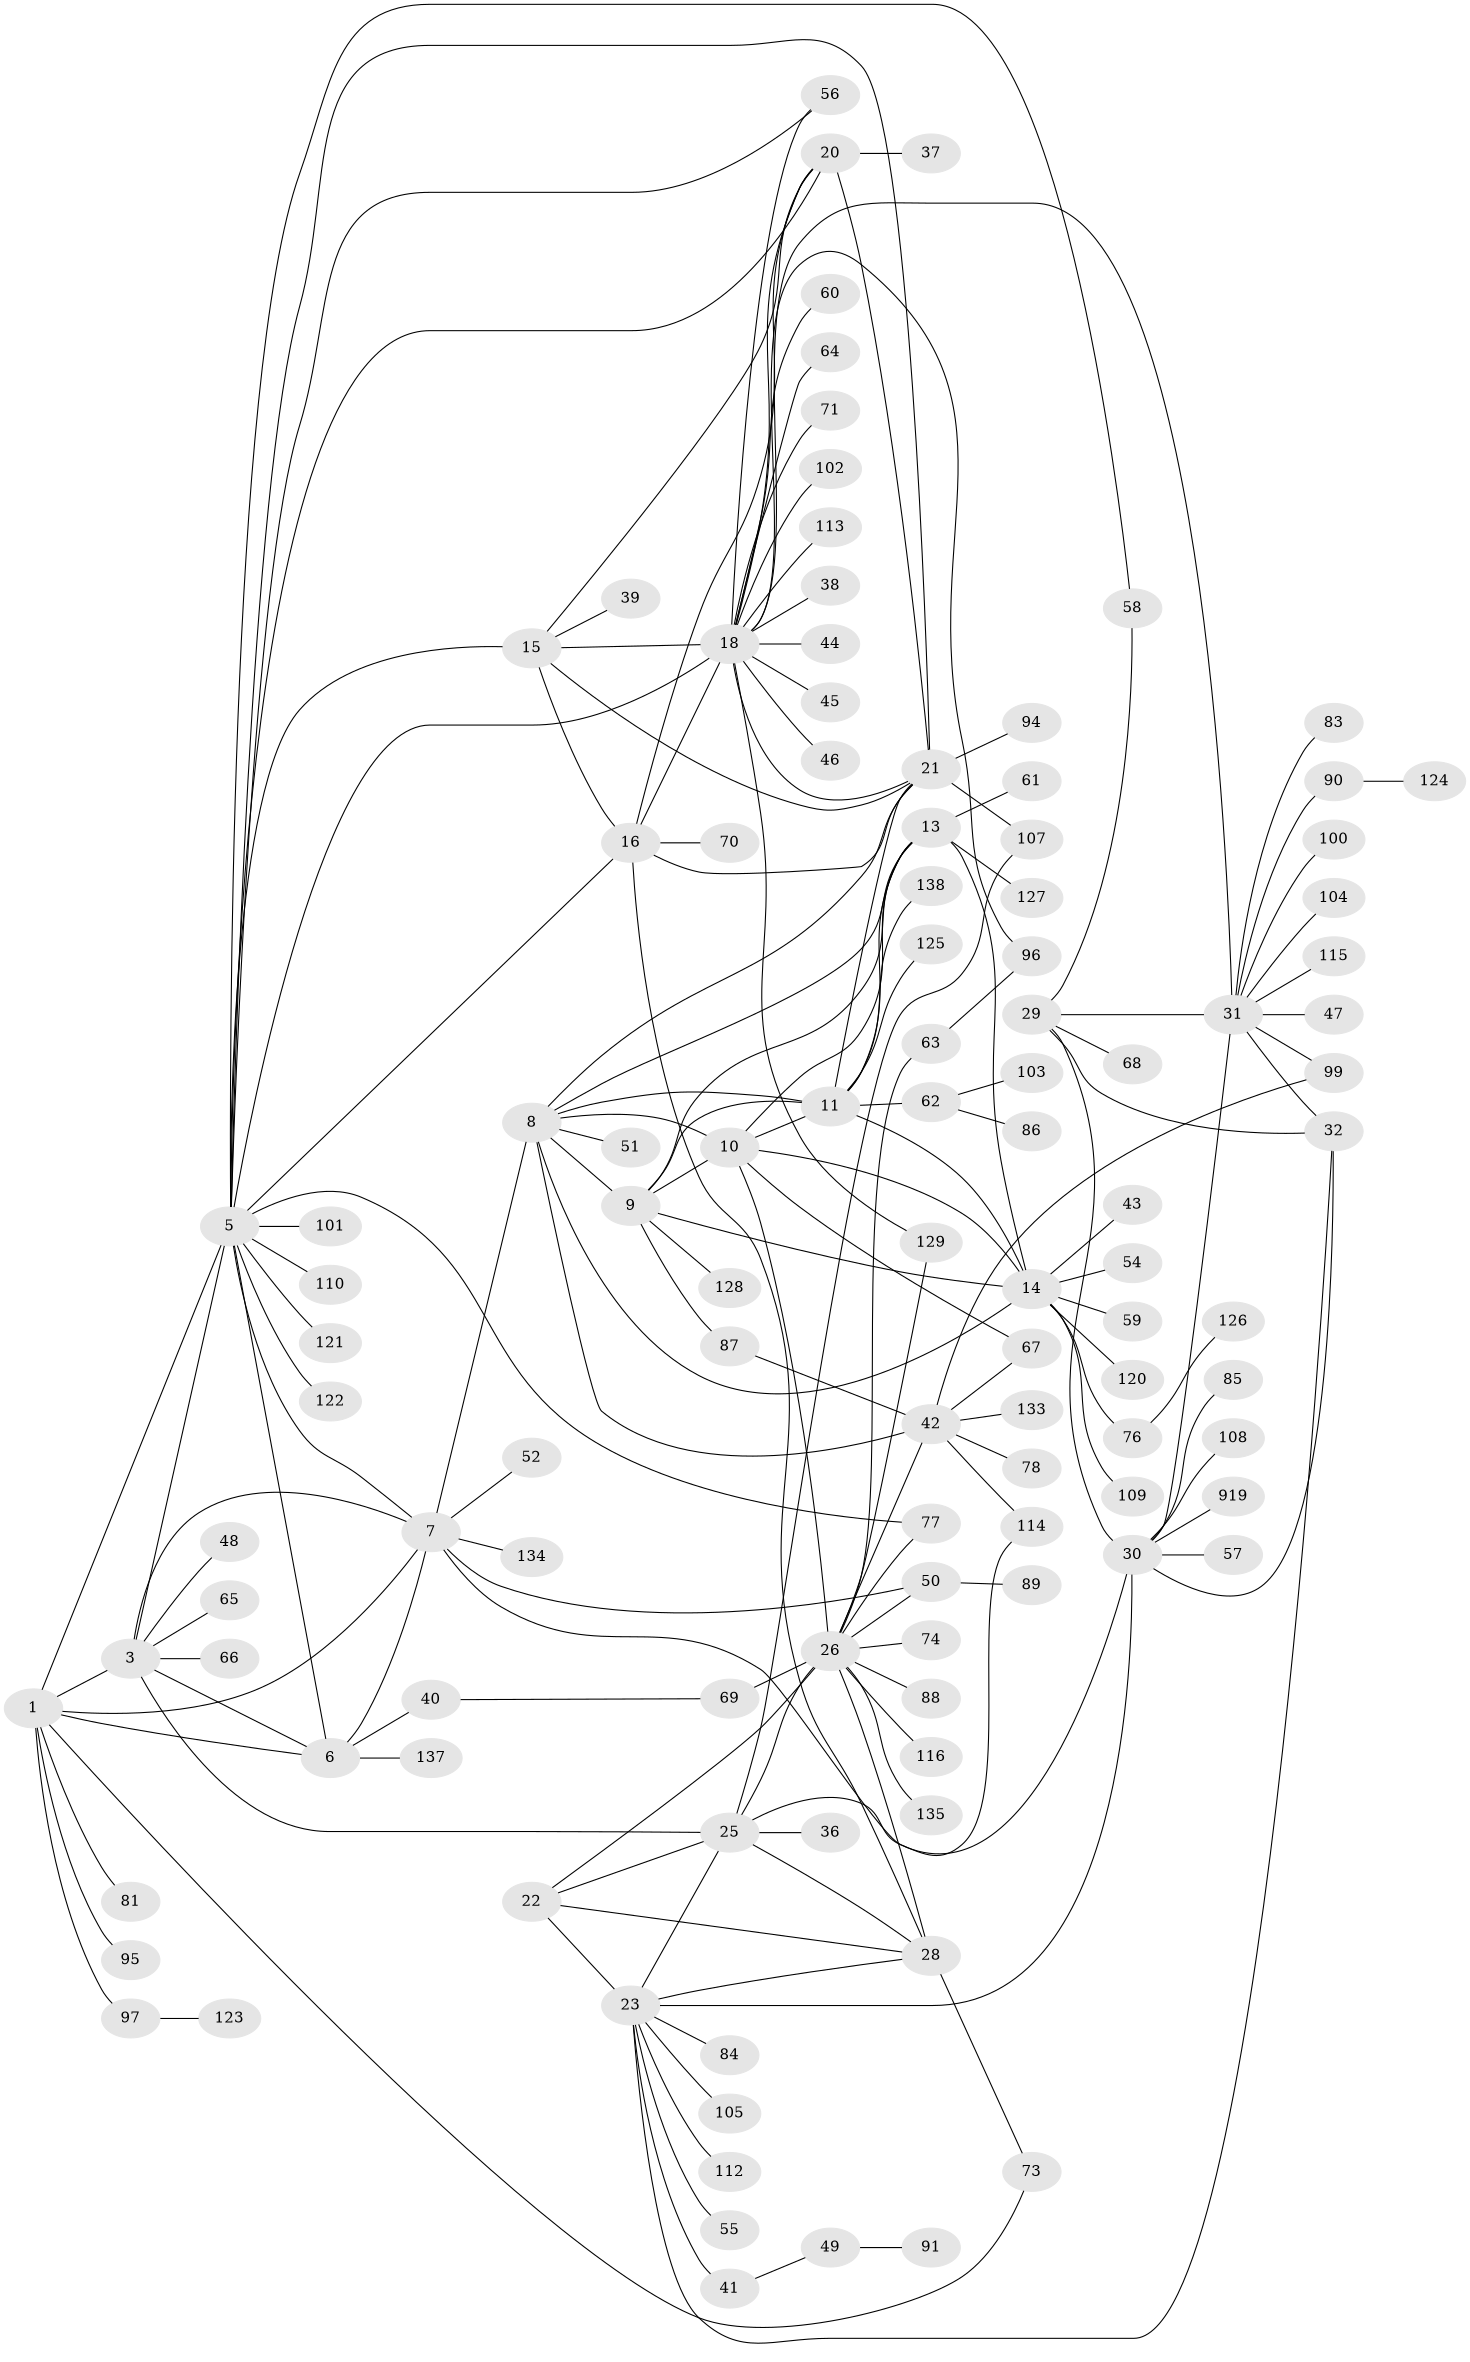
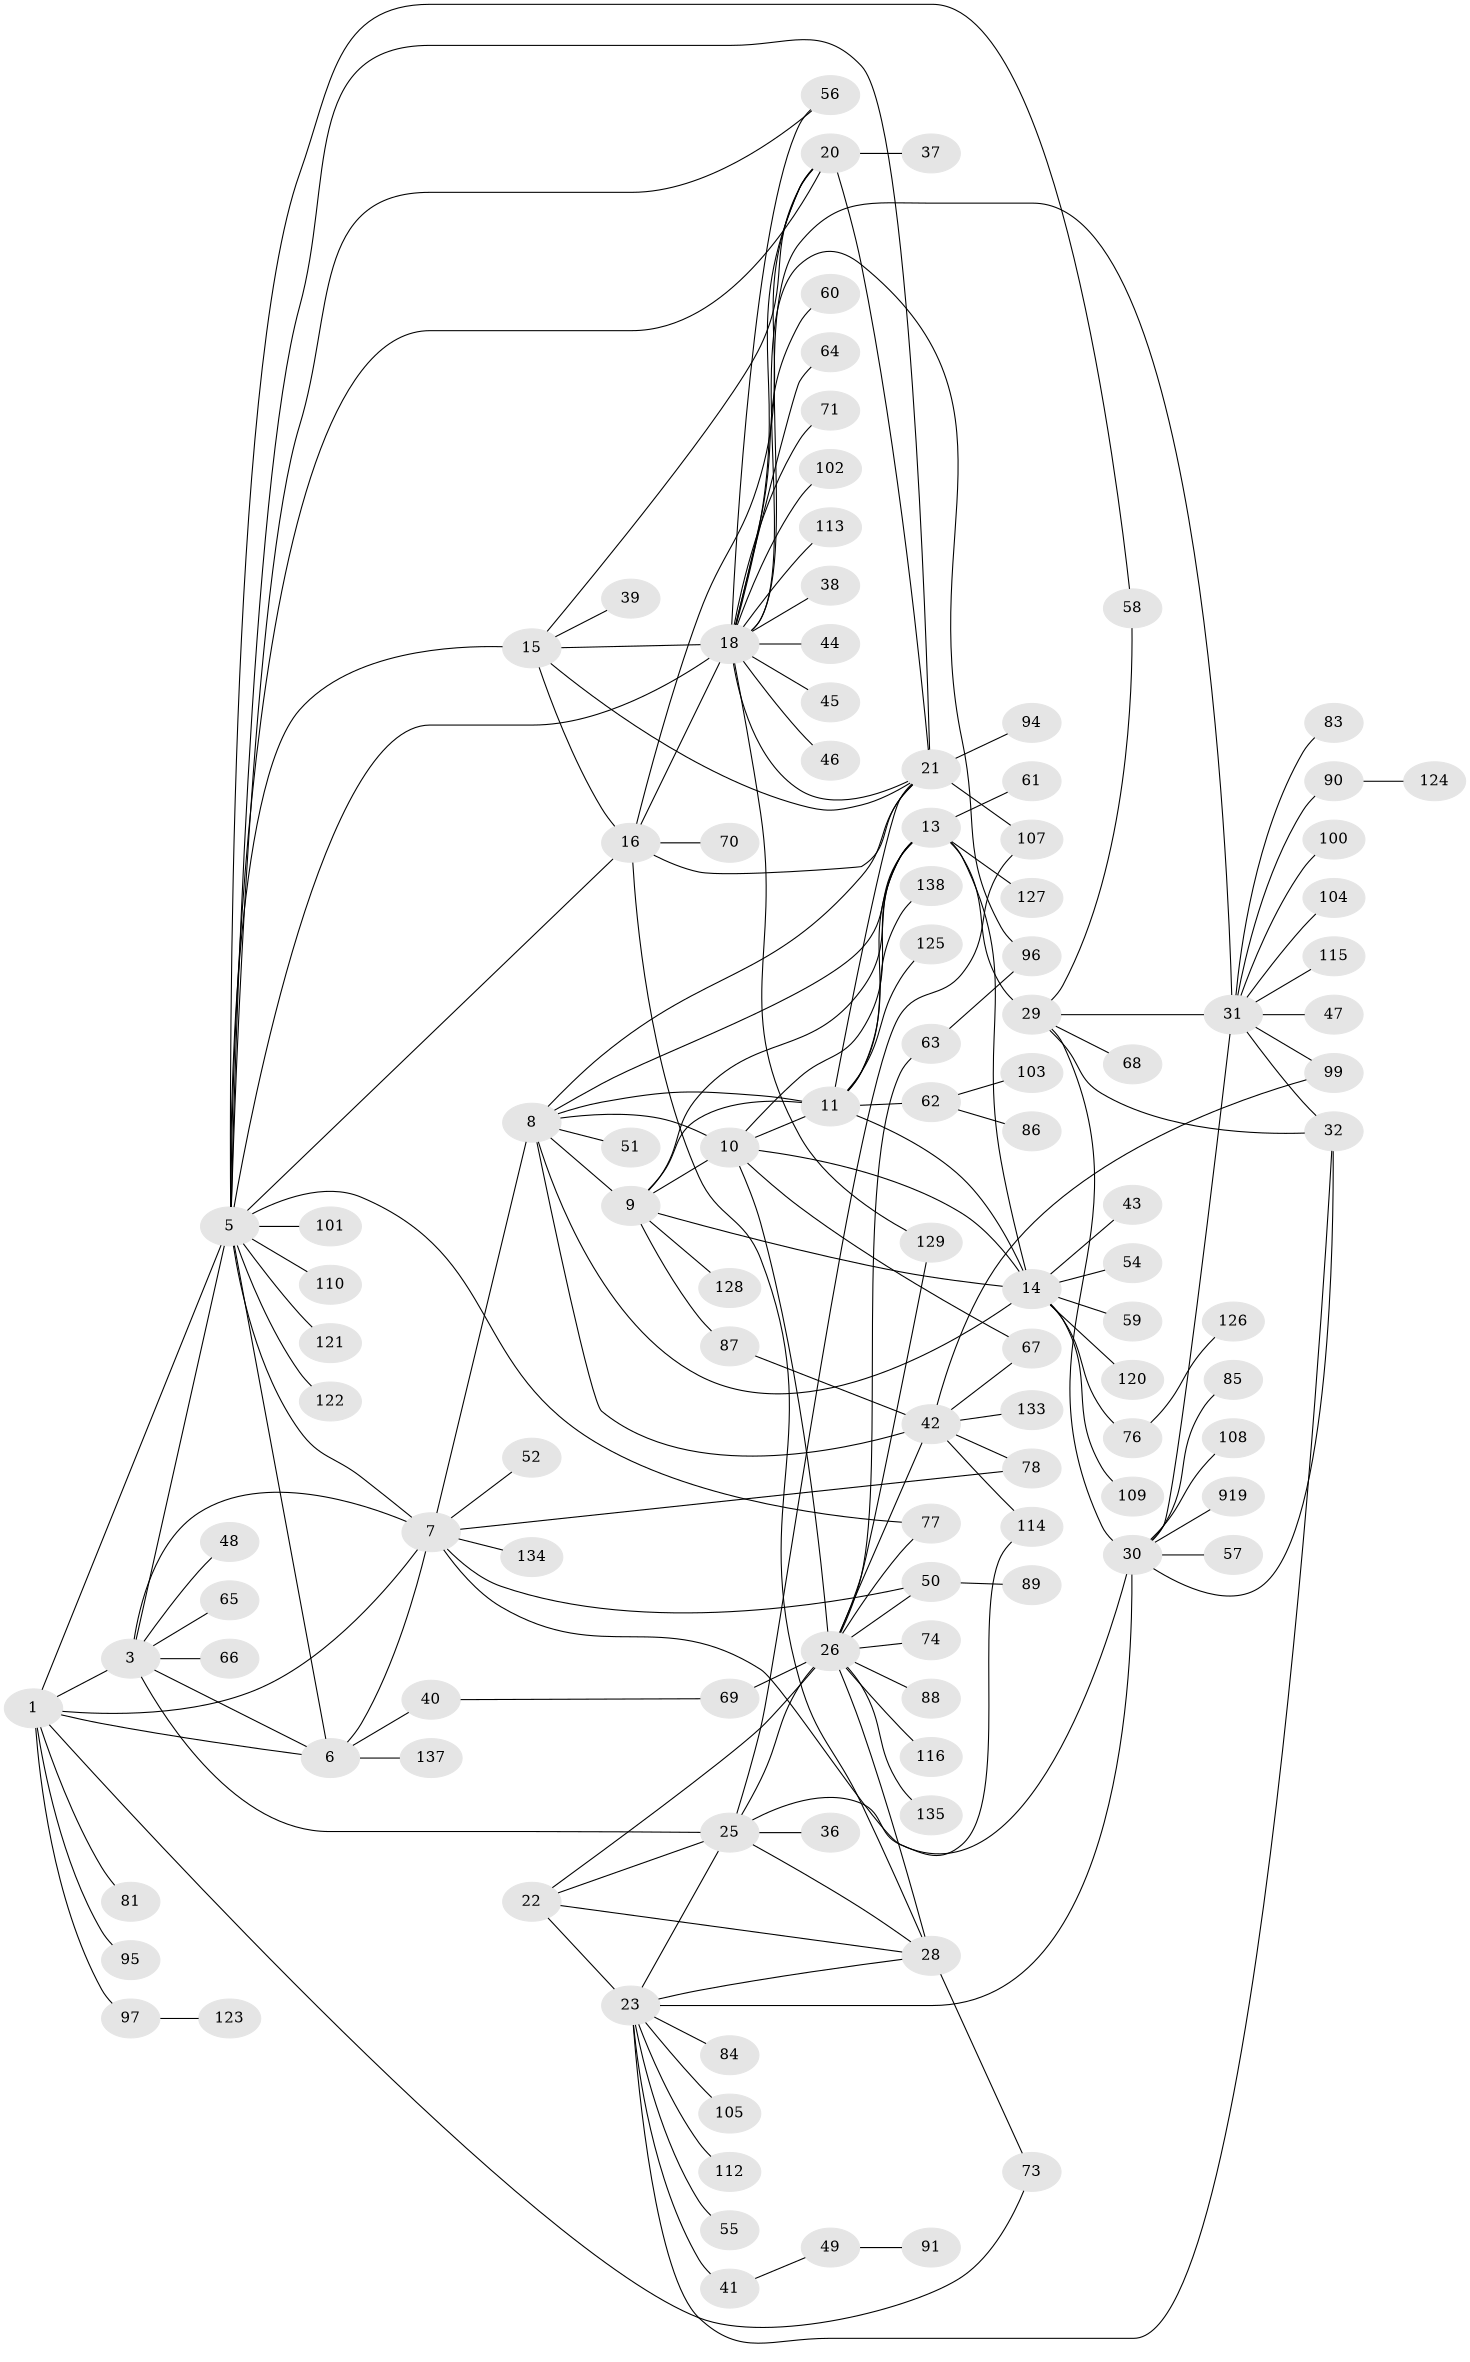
none -> (982, 921)
none -> (718, 1502)
